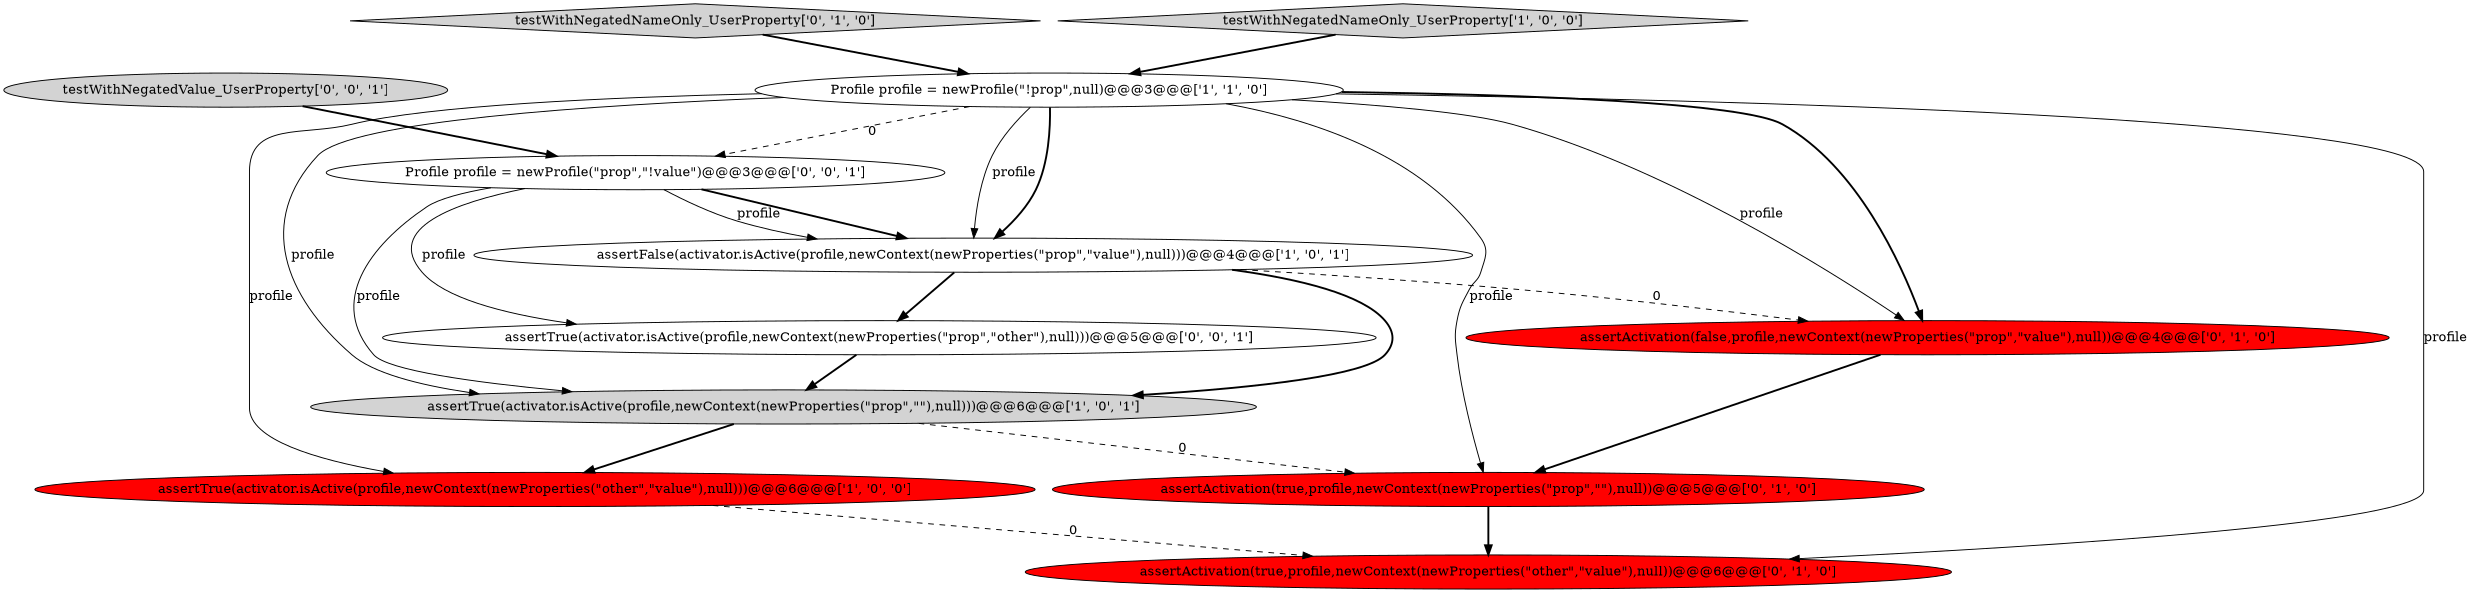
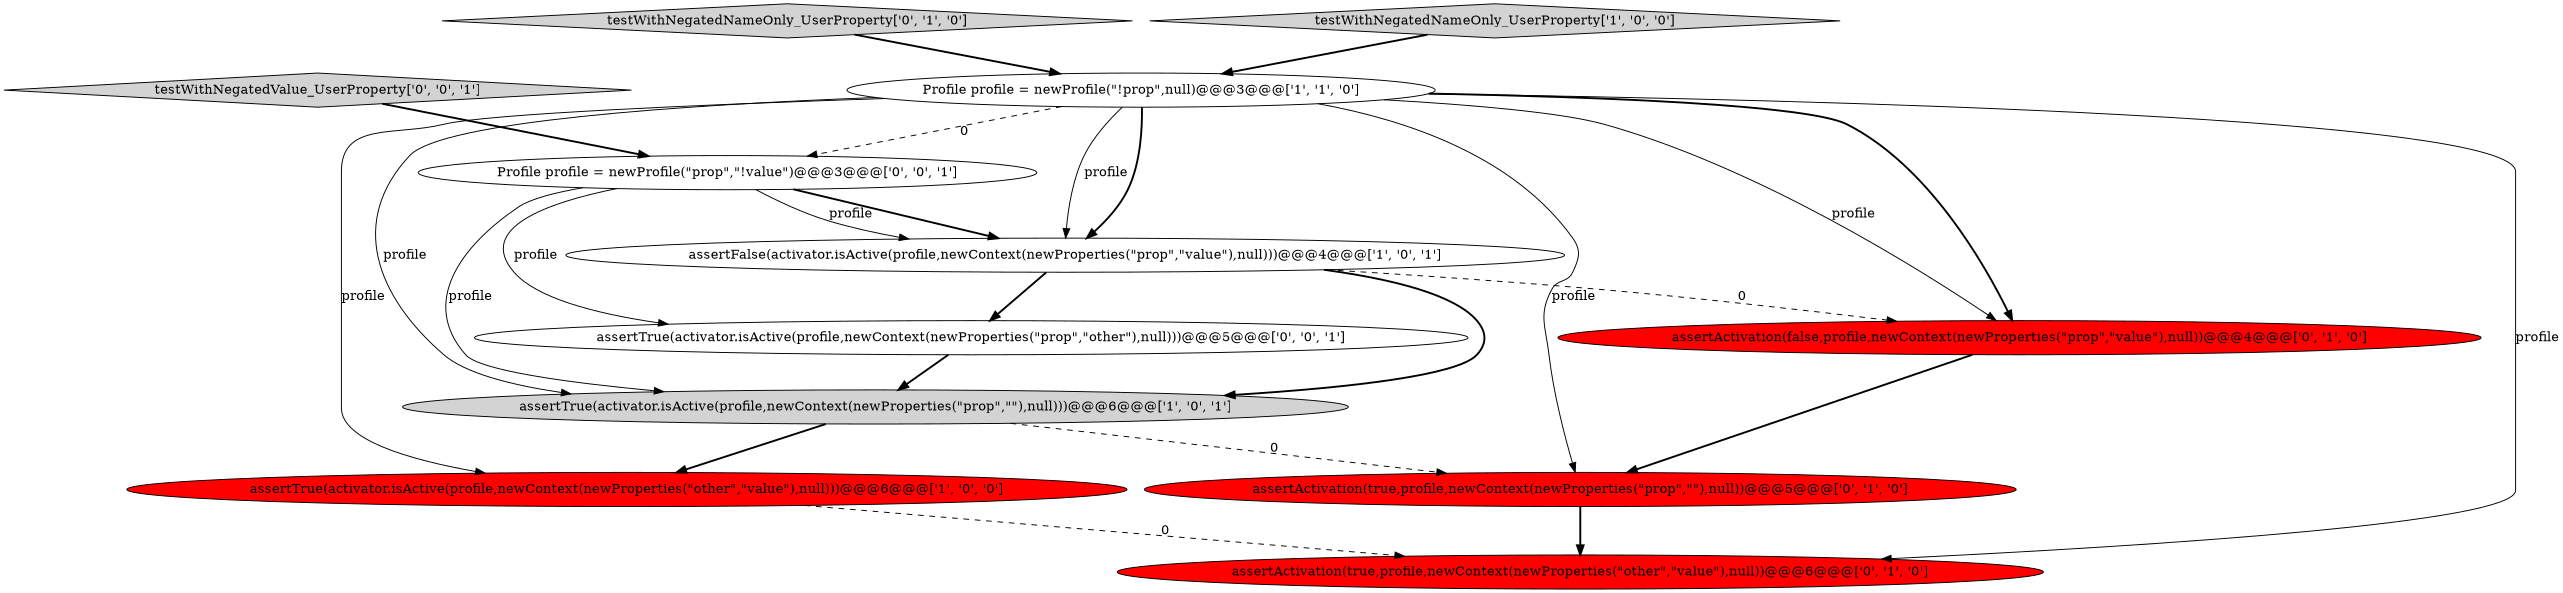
(226, 90) -> (318, 90)
